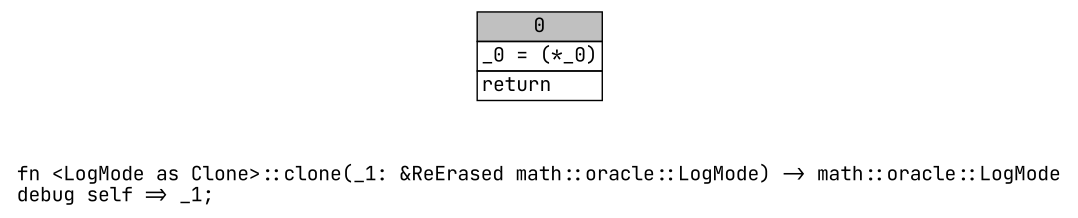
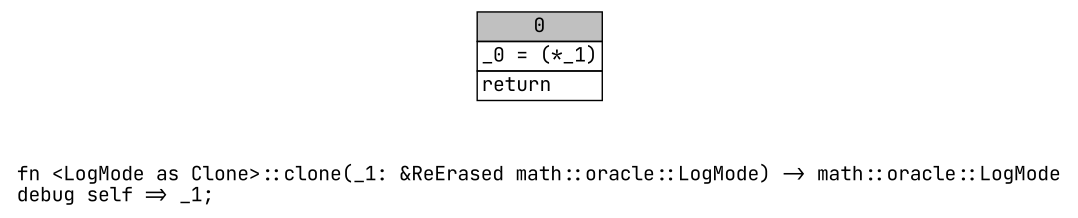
(540, 56) -> (540, 56)
